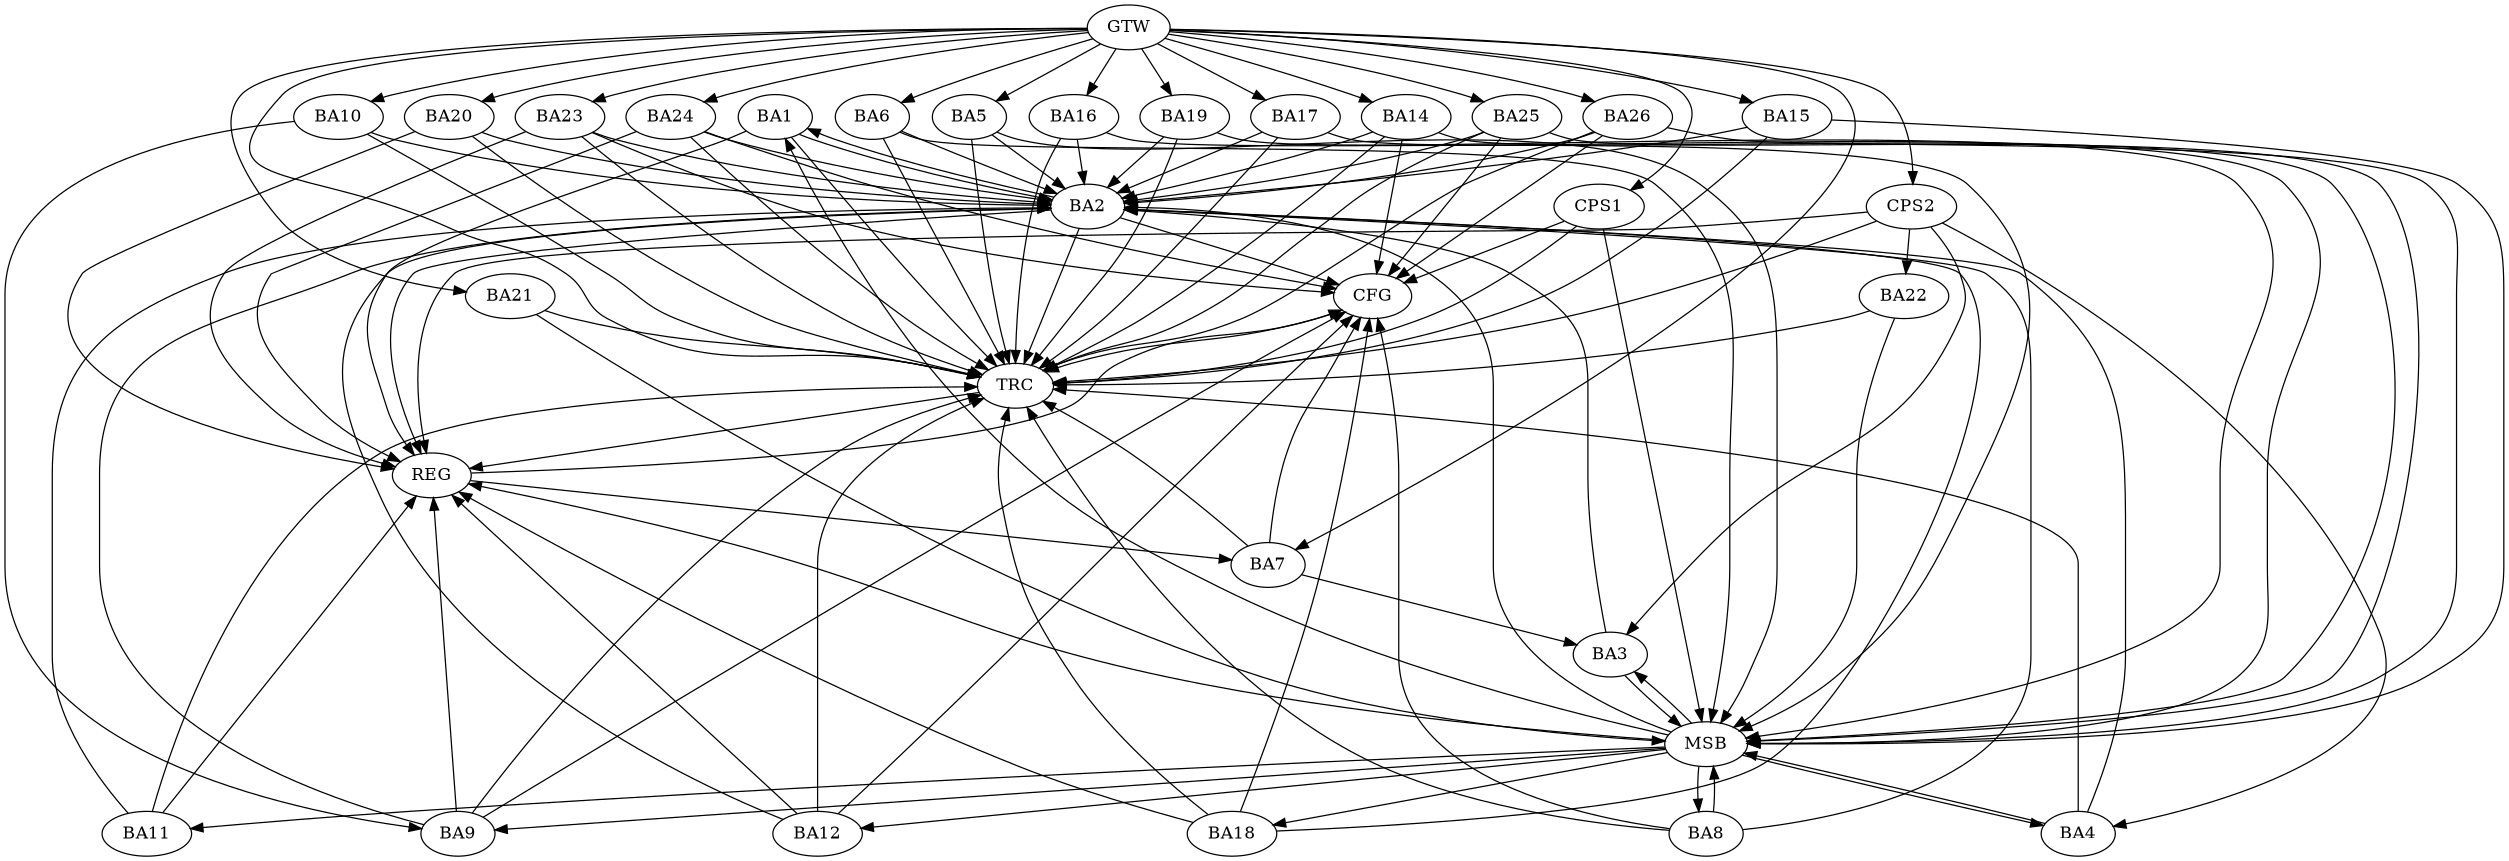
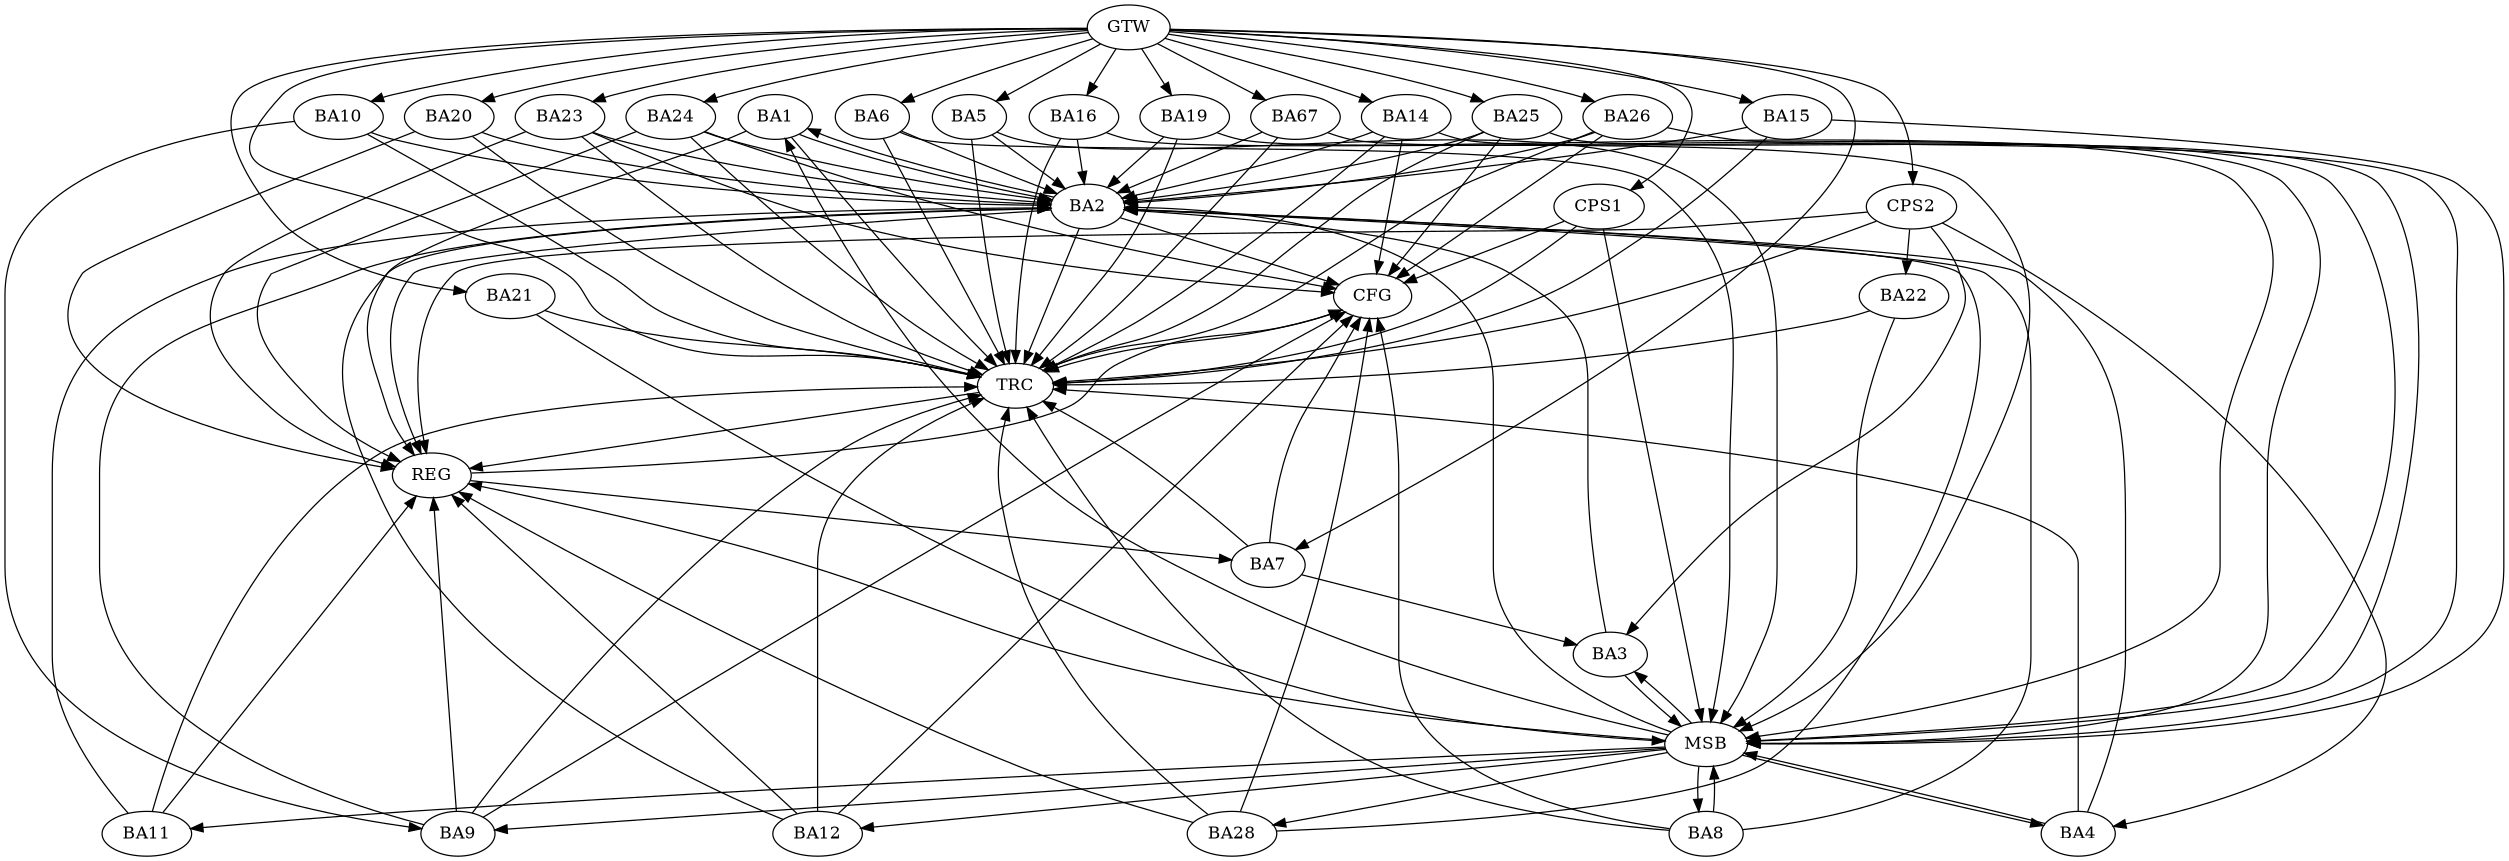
(1295, 117) -> (1295, 117)
(1232, 834) -> (1232, 834)
